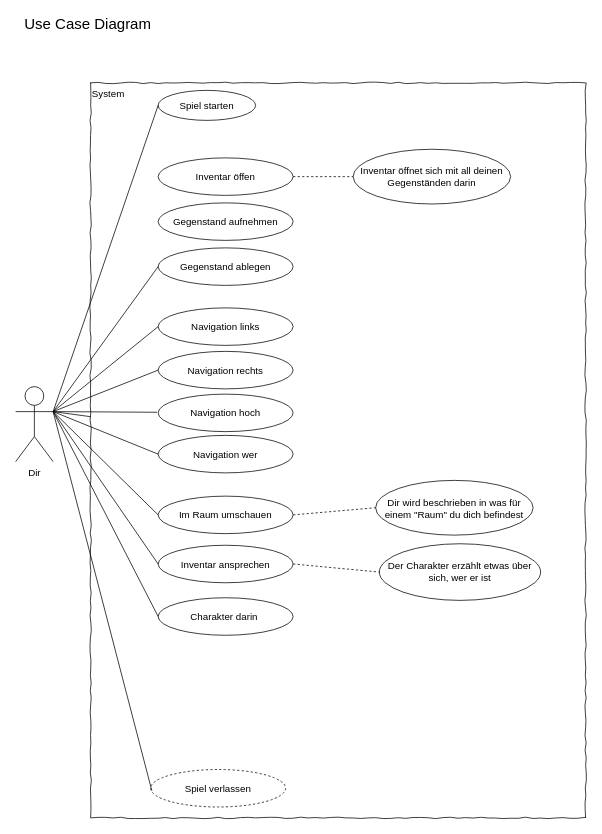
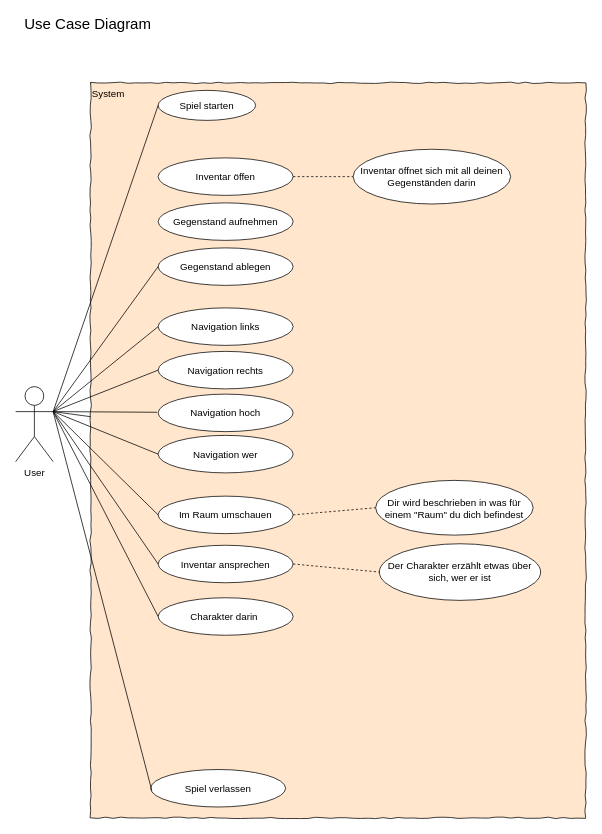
(338, 450) -> (338, 450)
(35, 473) -> (35, 473)
(218, 788) -> (218, 788)
